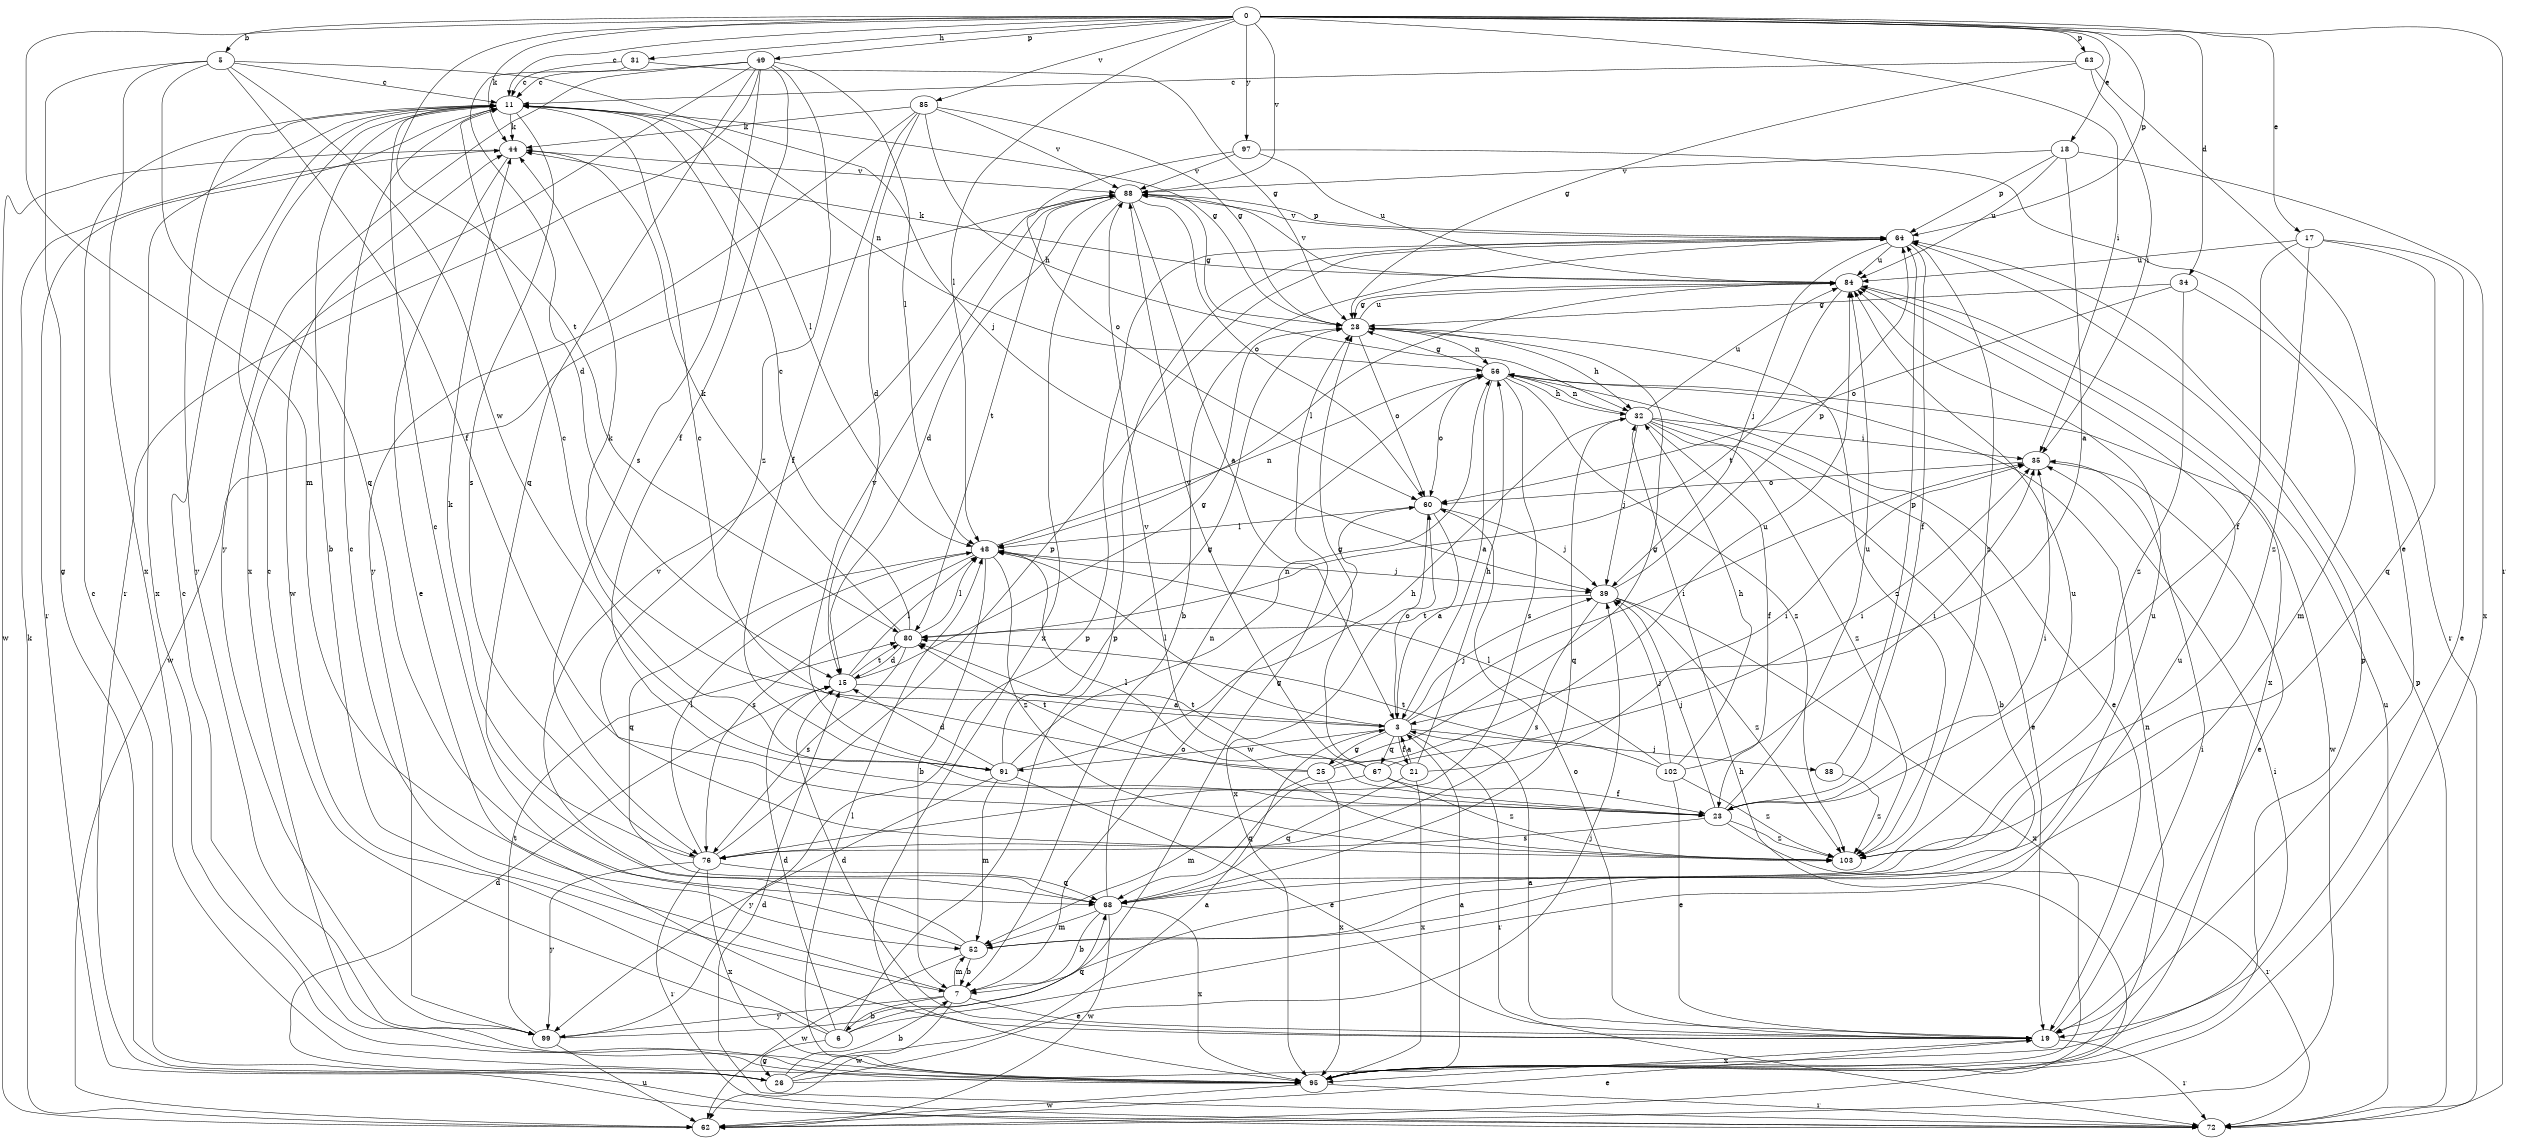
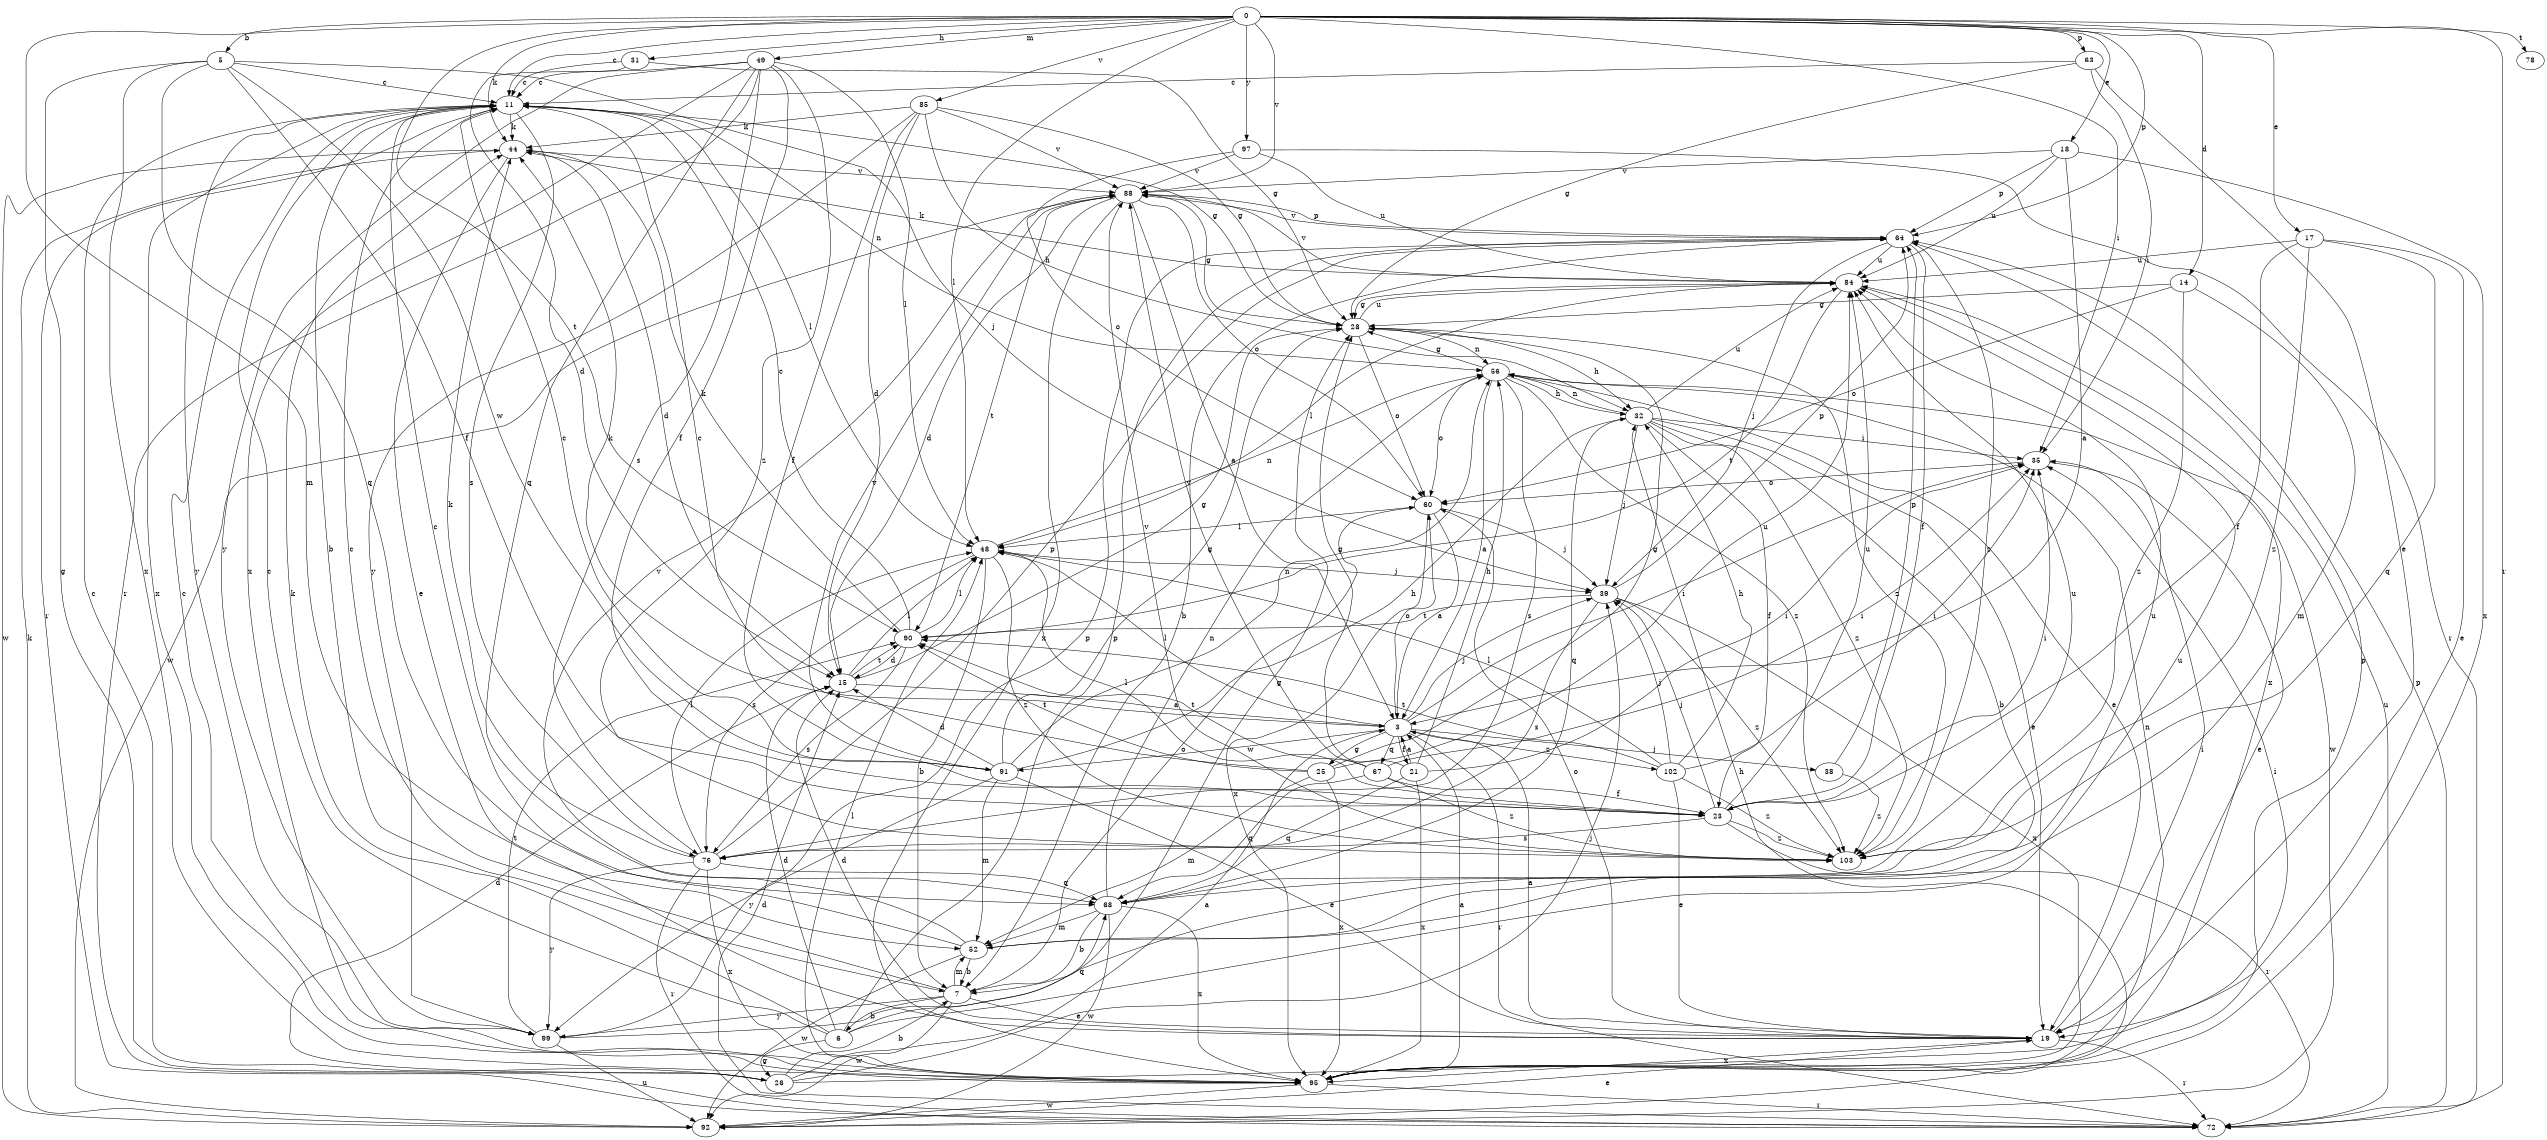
(1030, 38) -> (1030, 38)
none -> (2531, 61)
(2184, 283) -> (2184, 283)
none -> (662, 417)
(293, 594) -> (293, 594)
(908, 639) -> (908, 639)
none -> (1531, 751)
(629, 811) -> none
(706, 1128) -> (706, 1128)
